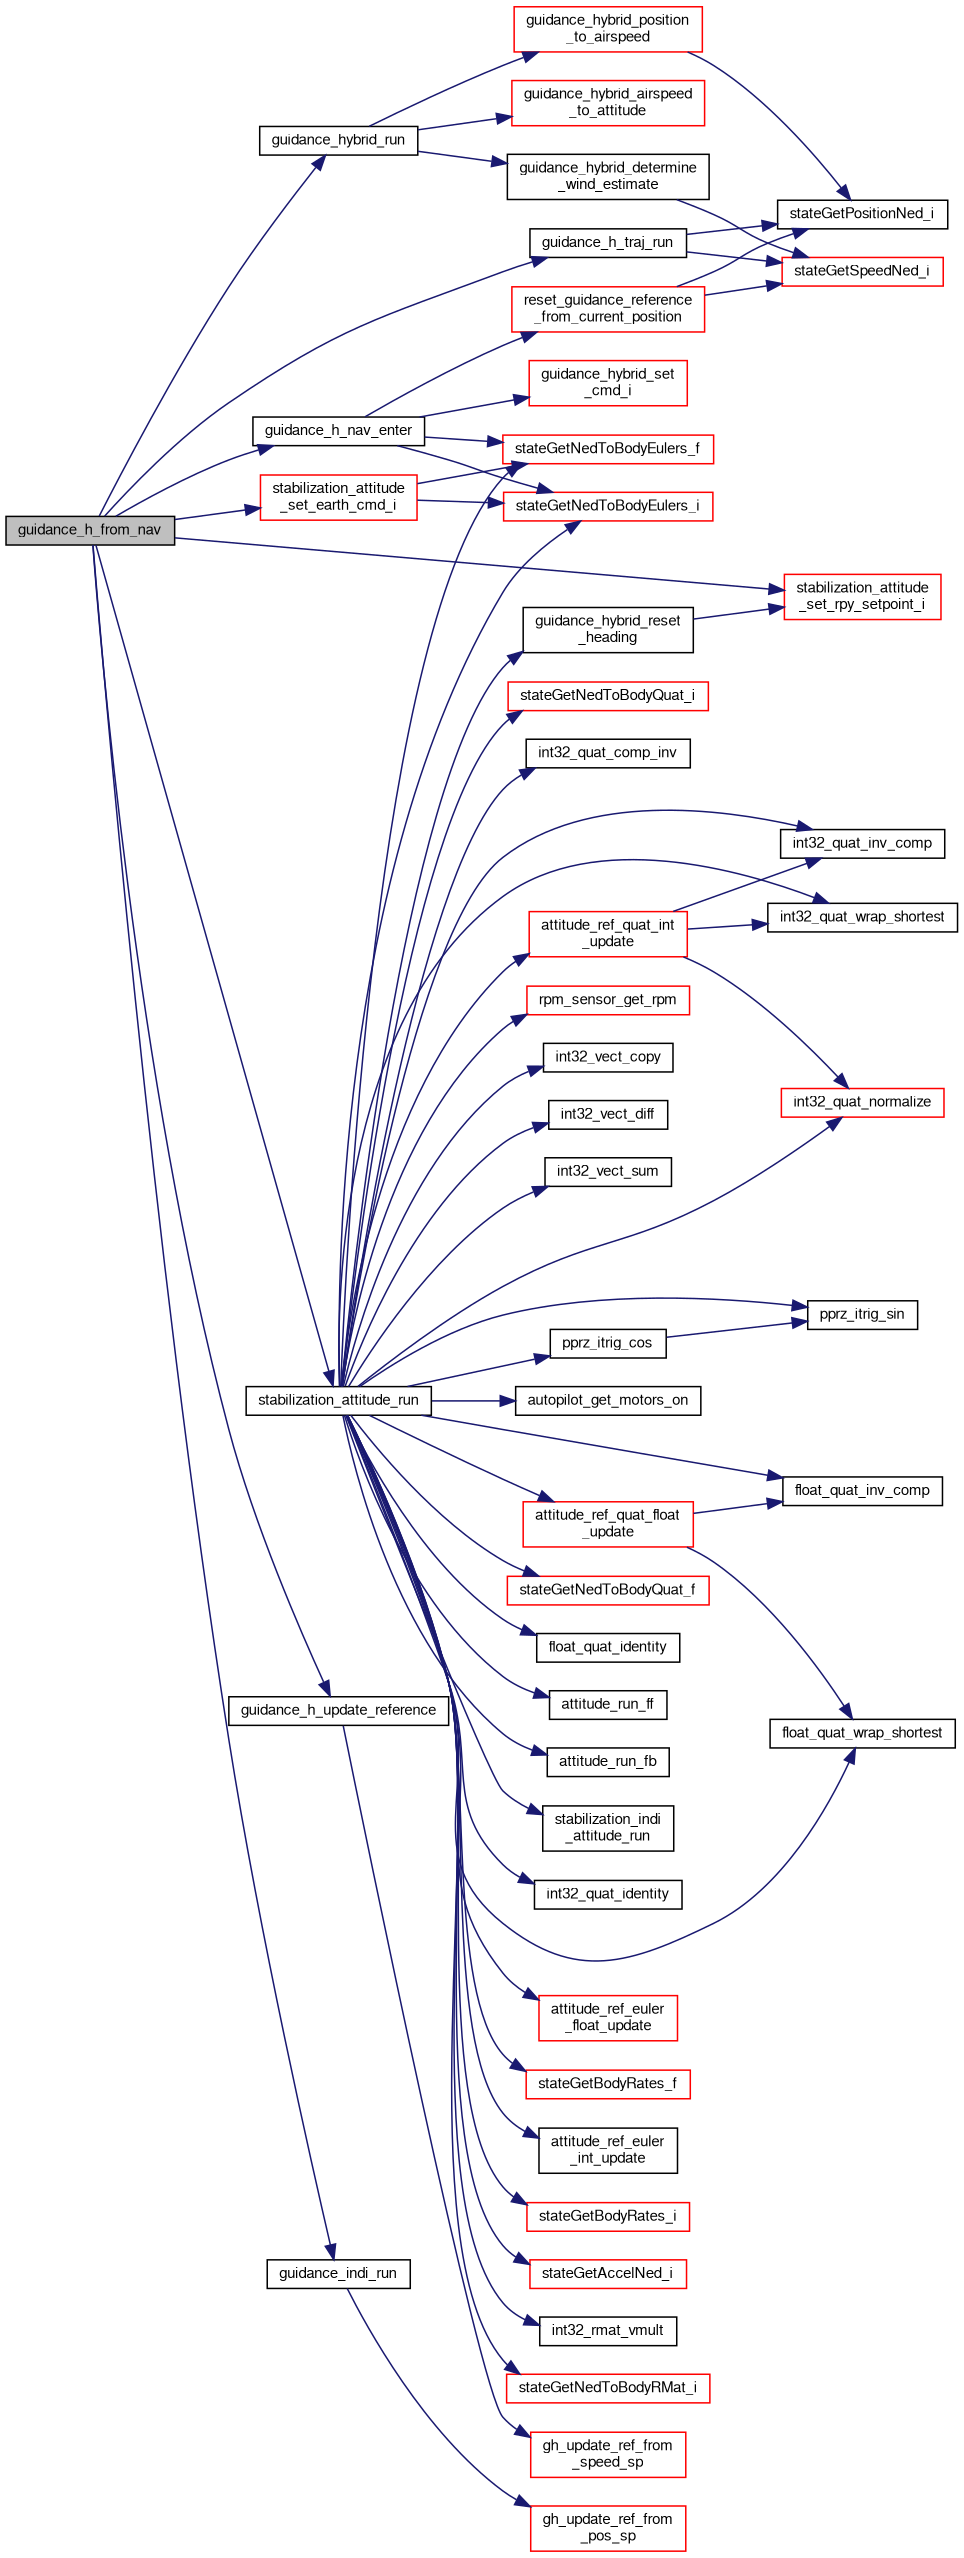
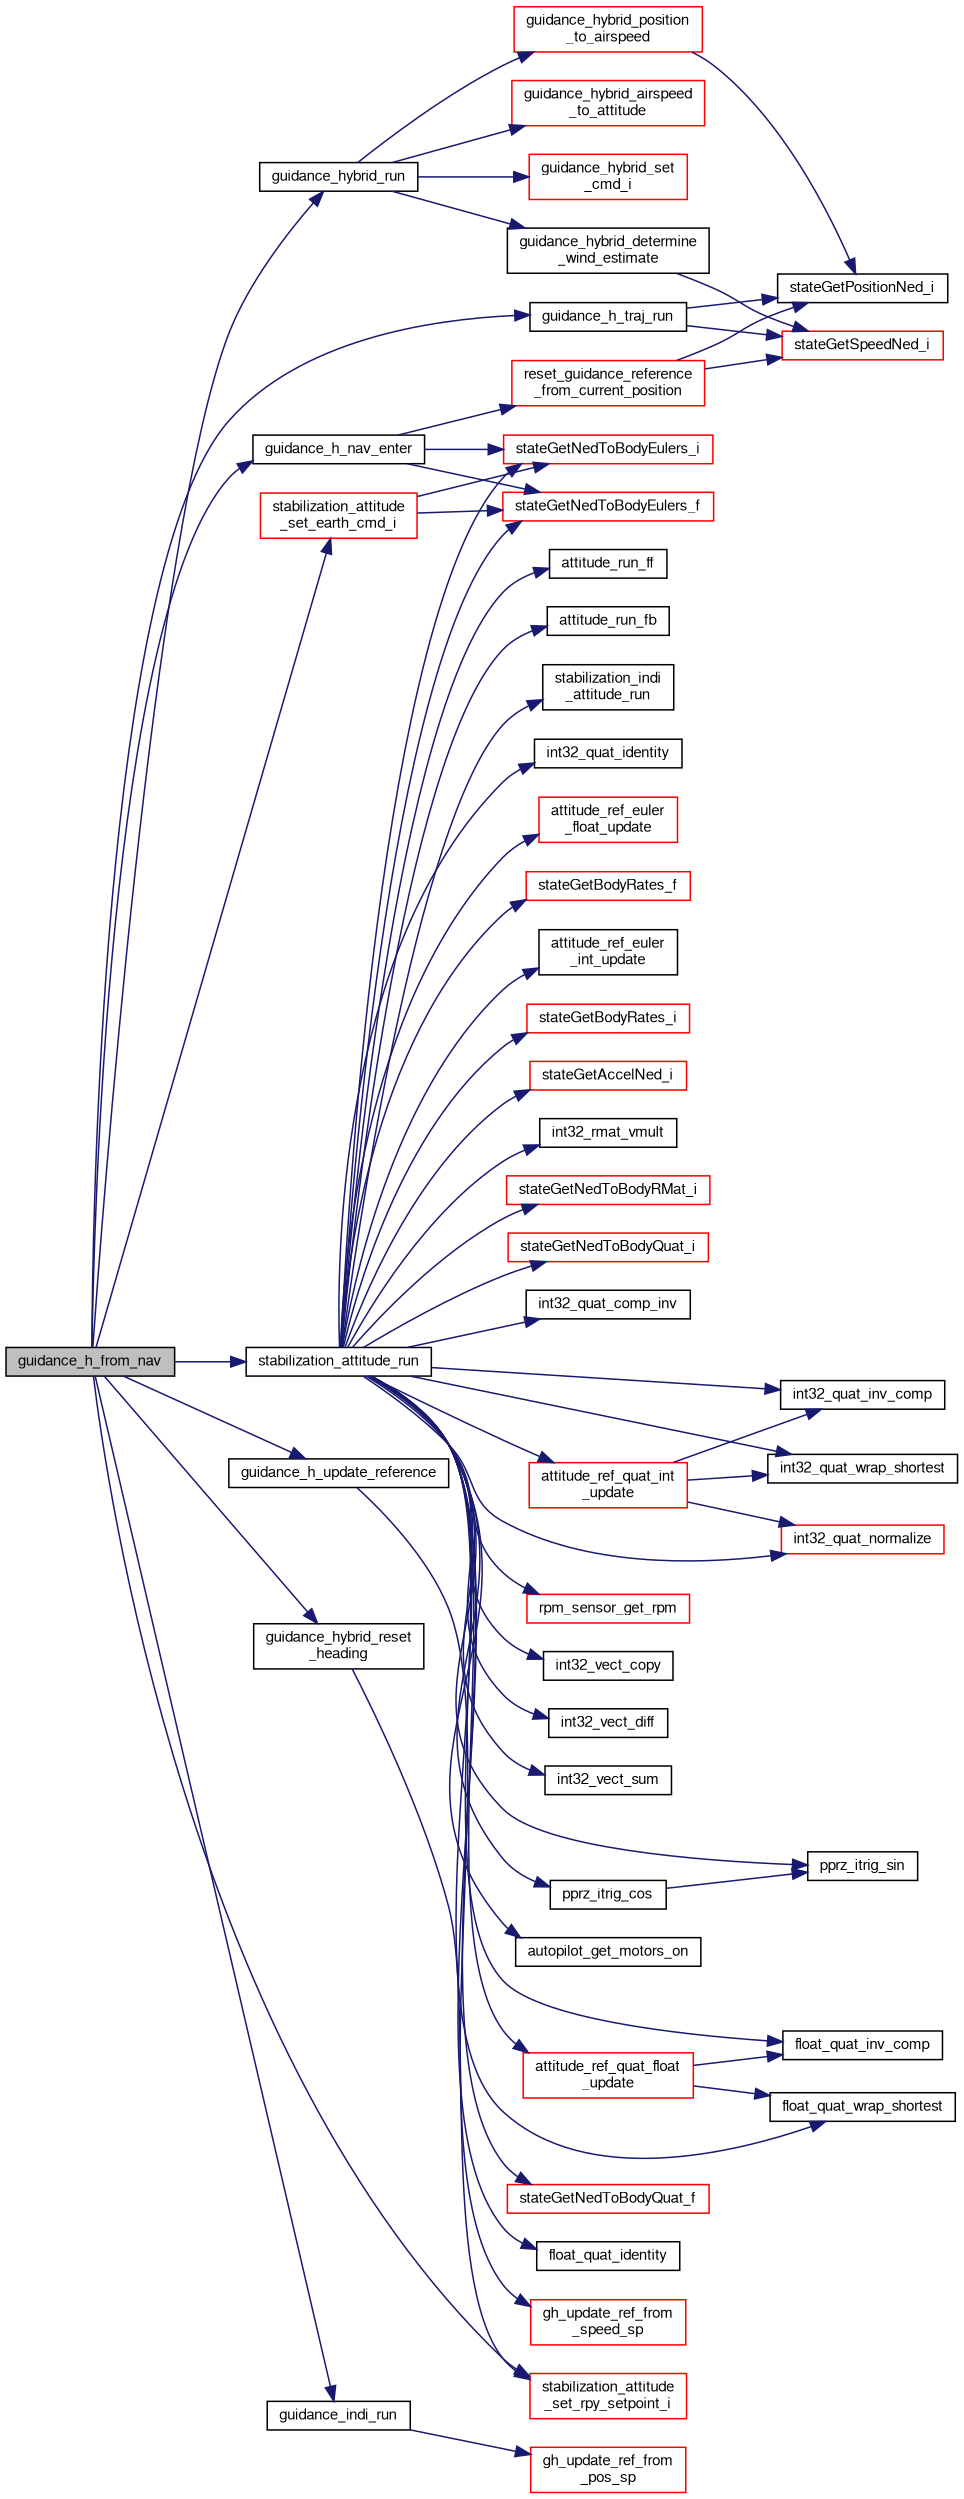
(467, 408) -> (466, 177)
(410, 921) -> (206, 1494)
